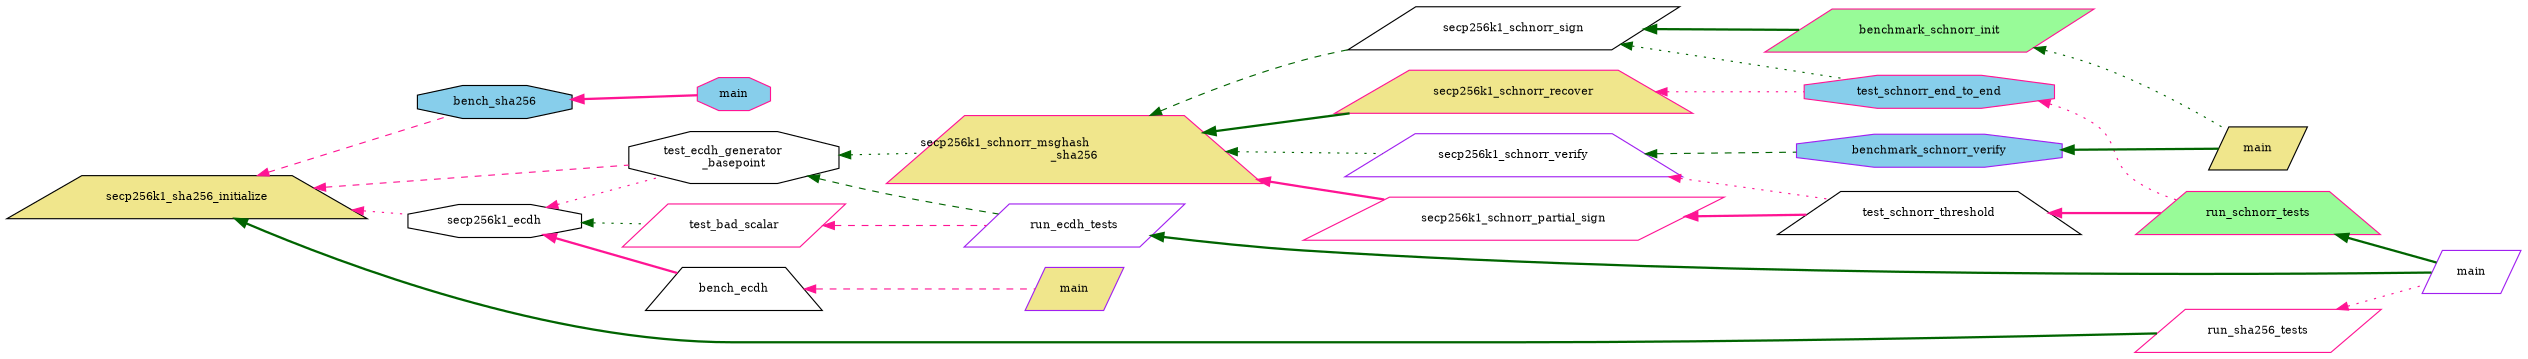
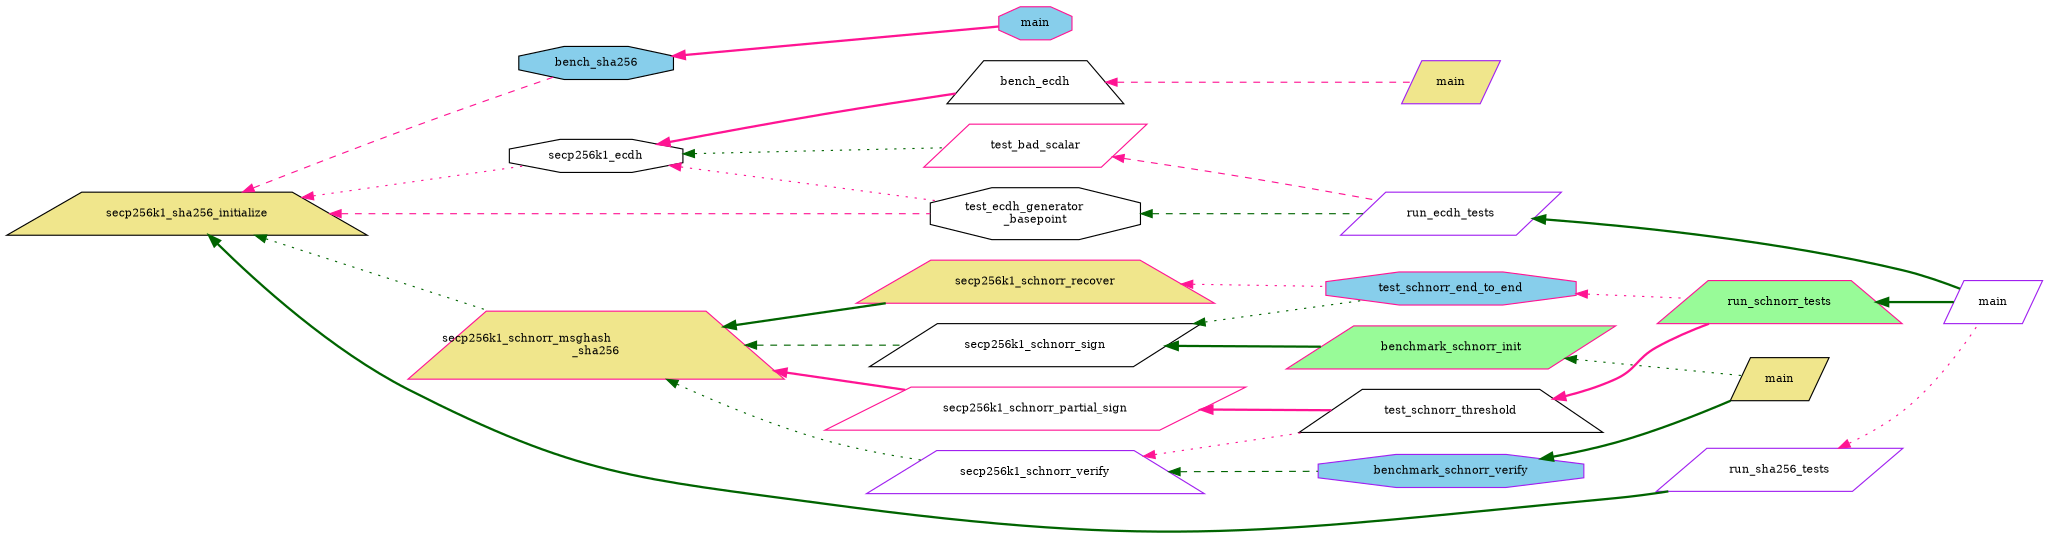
(886, 154) -> (378, 275)
(2258, 331) -> (1780, 470)
